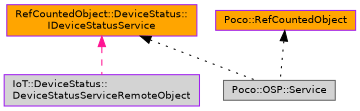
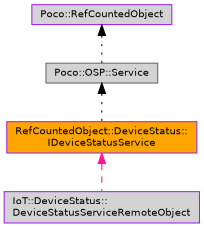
(286, 20) -> (102, 15)
(203, 60) -> (102, 108)
